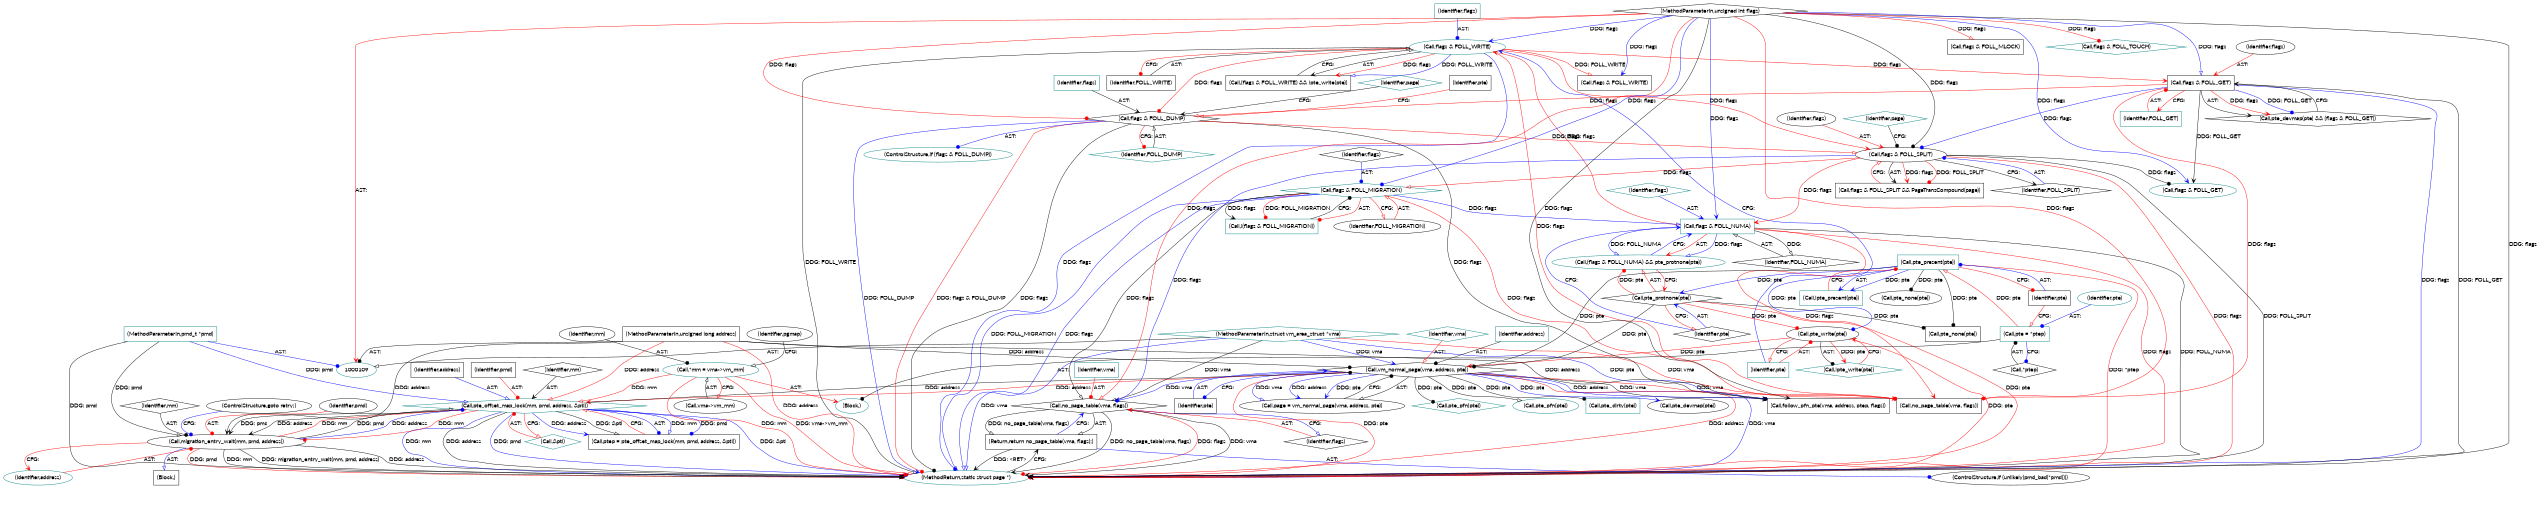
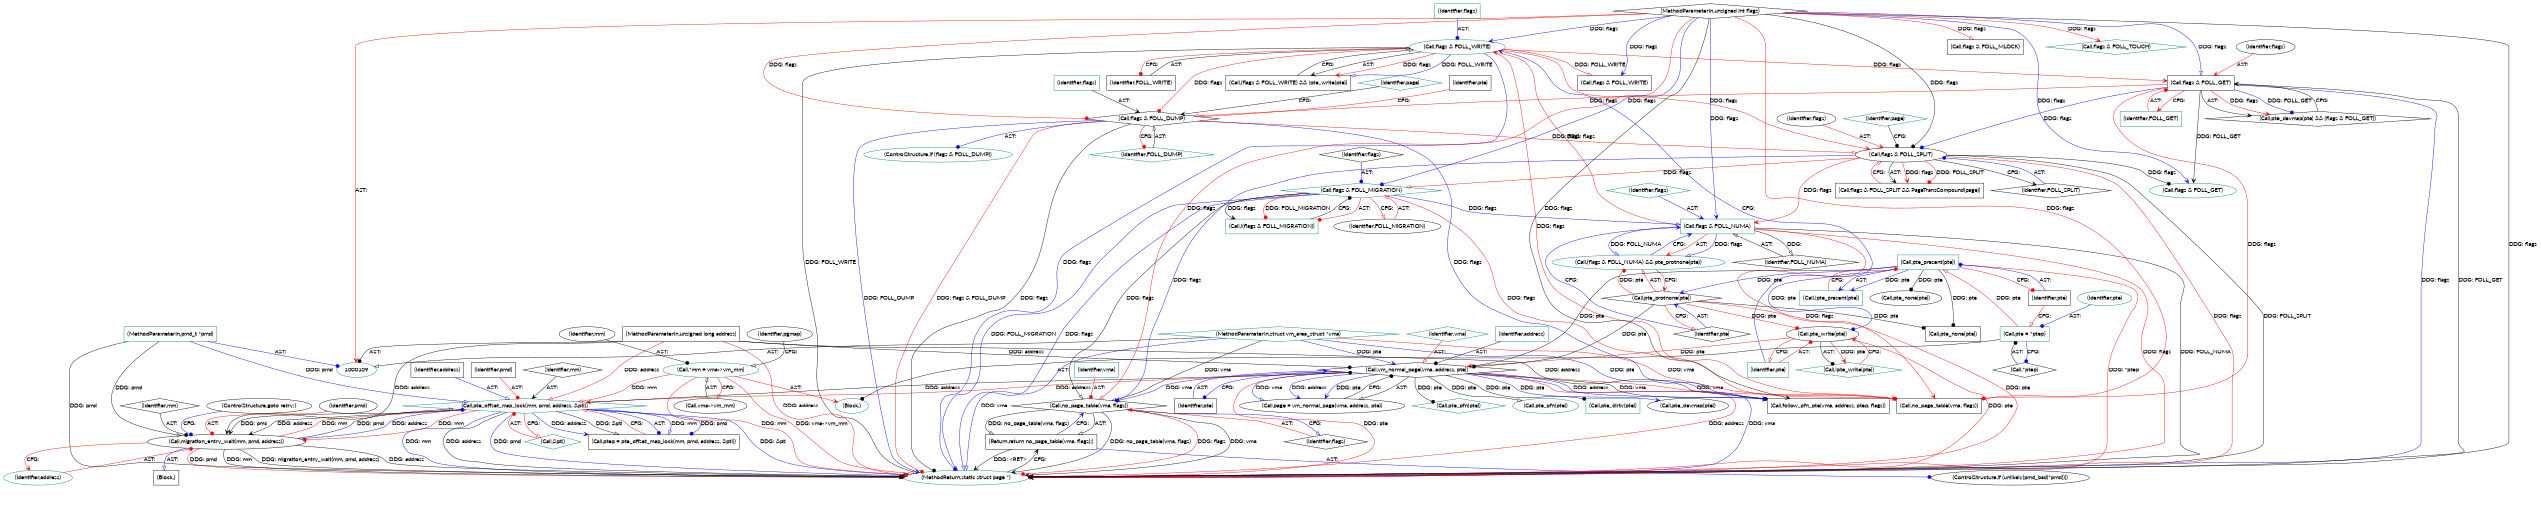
(1981, 20) -> (1981, 20)
(1453, 268) -> (1453, 268)
(1369, 352) -> (1369, 352)
